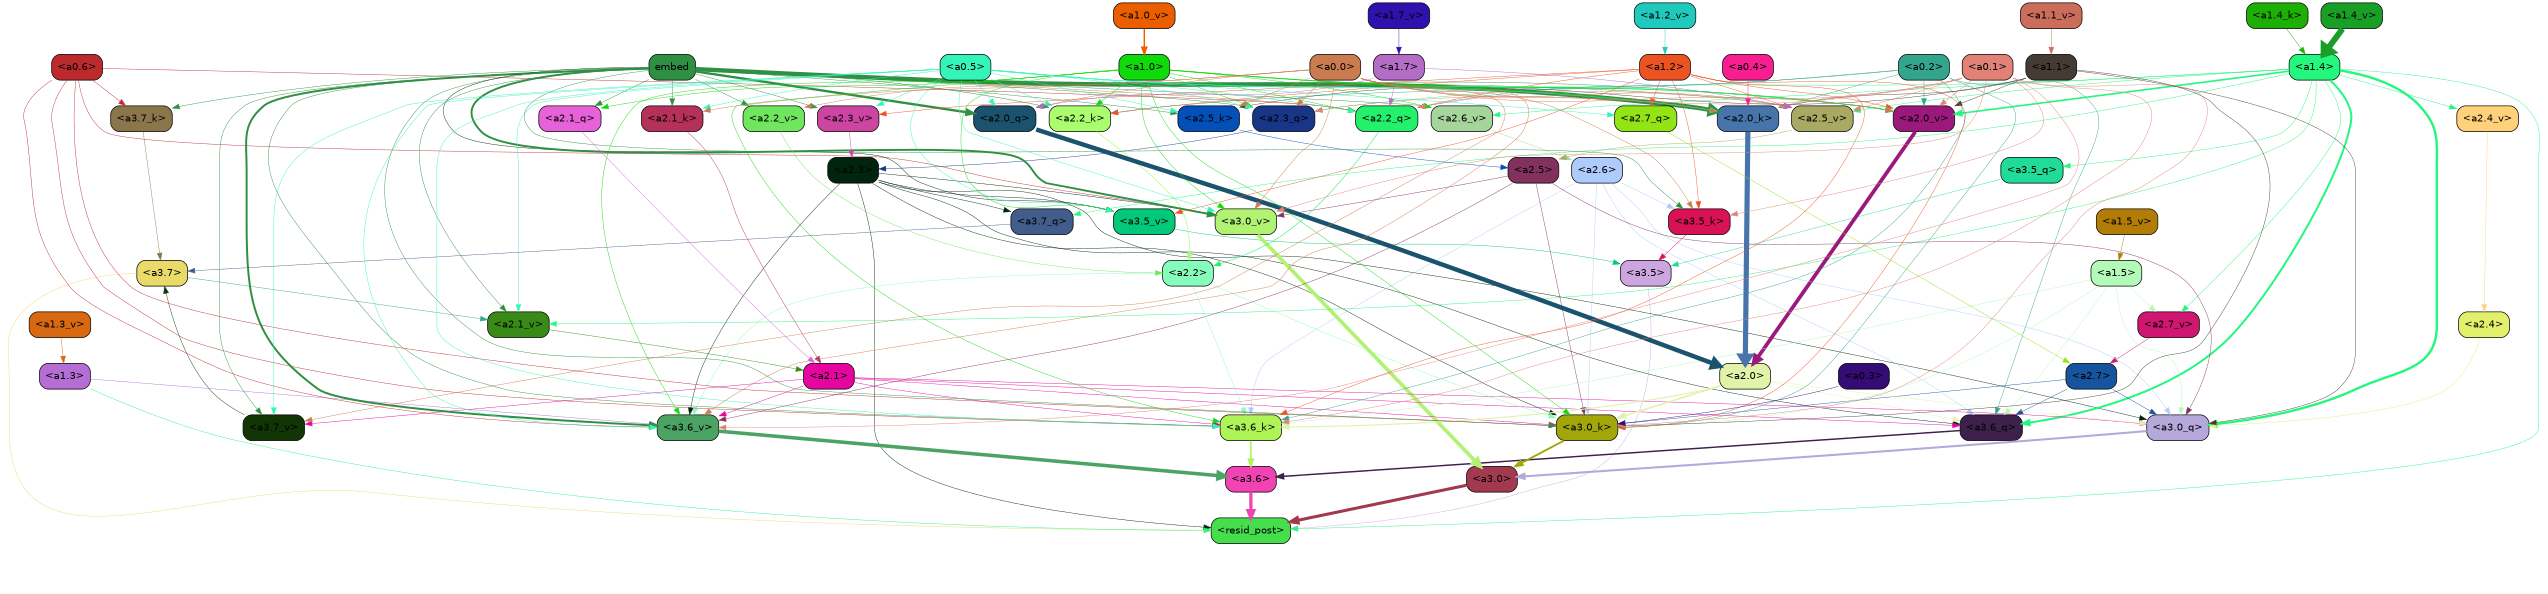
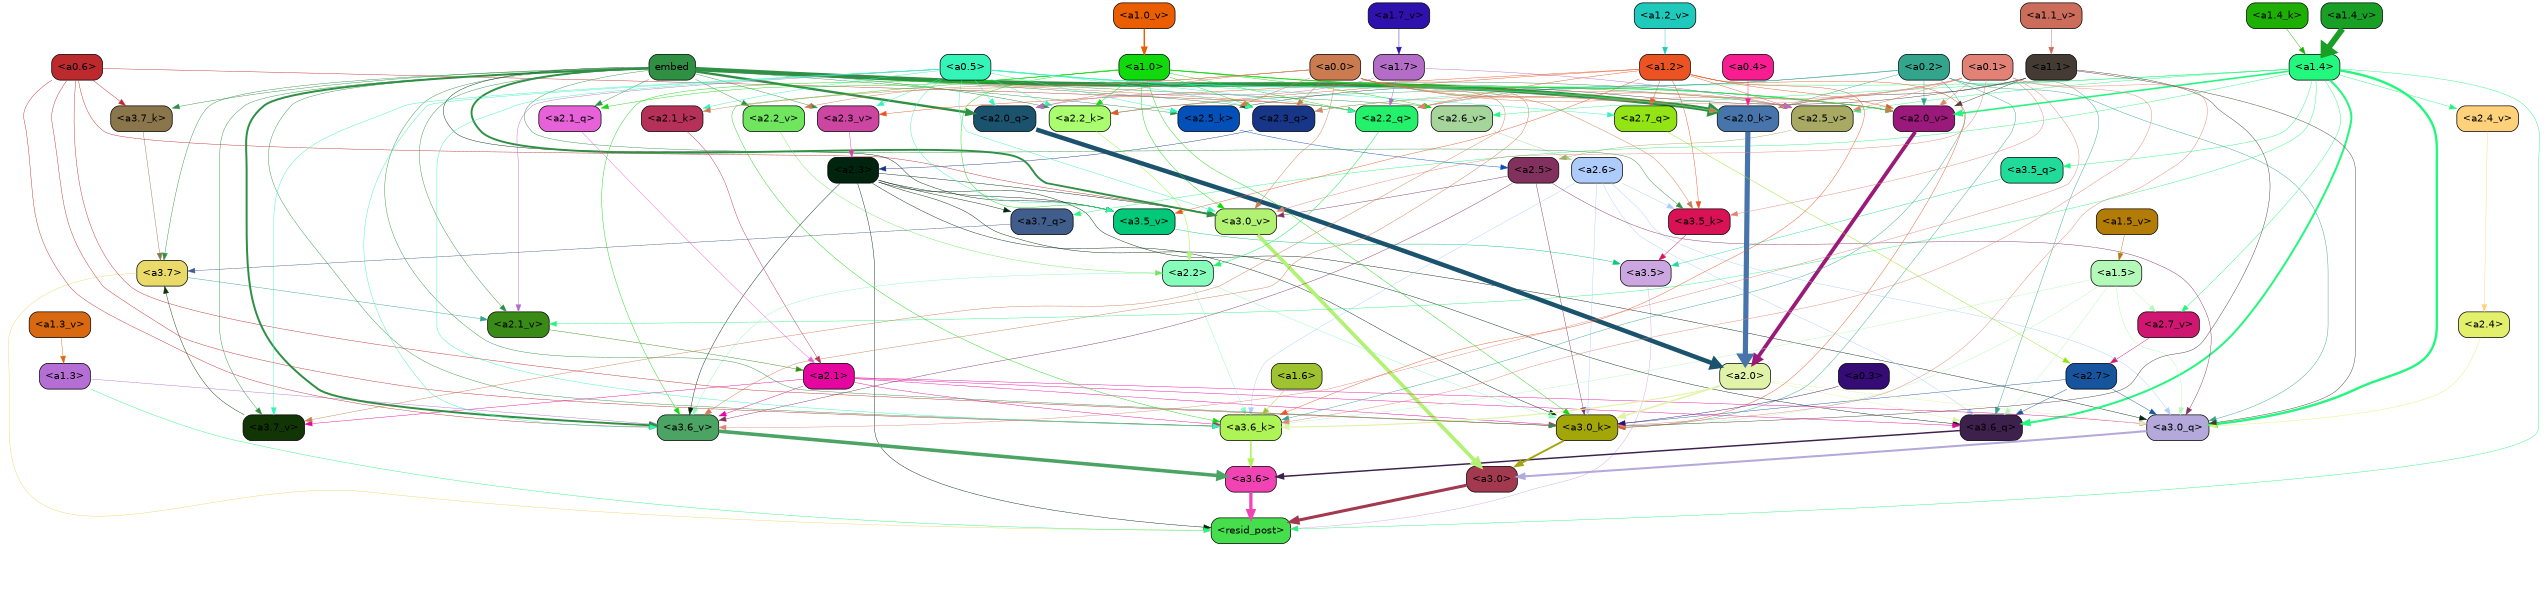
(672, 89) -> (206, 110)
(520, 121) -> (520, 121)
none -> (2285, 177)
none -> (1297, 376)
